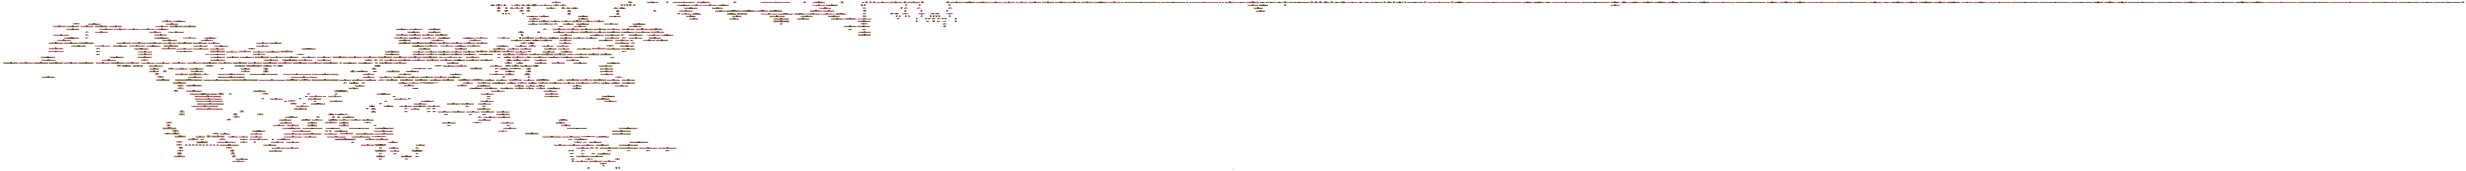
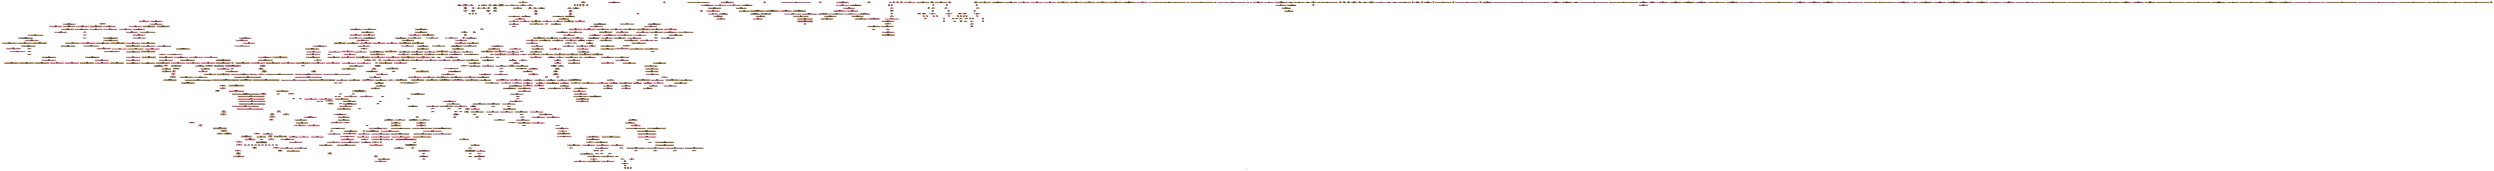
none -> (540, 83)
